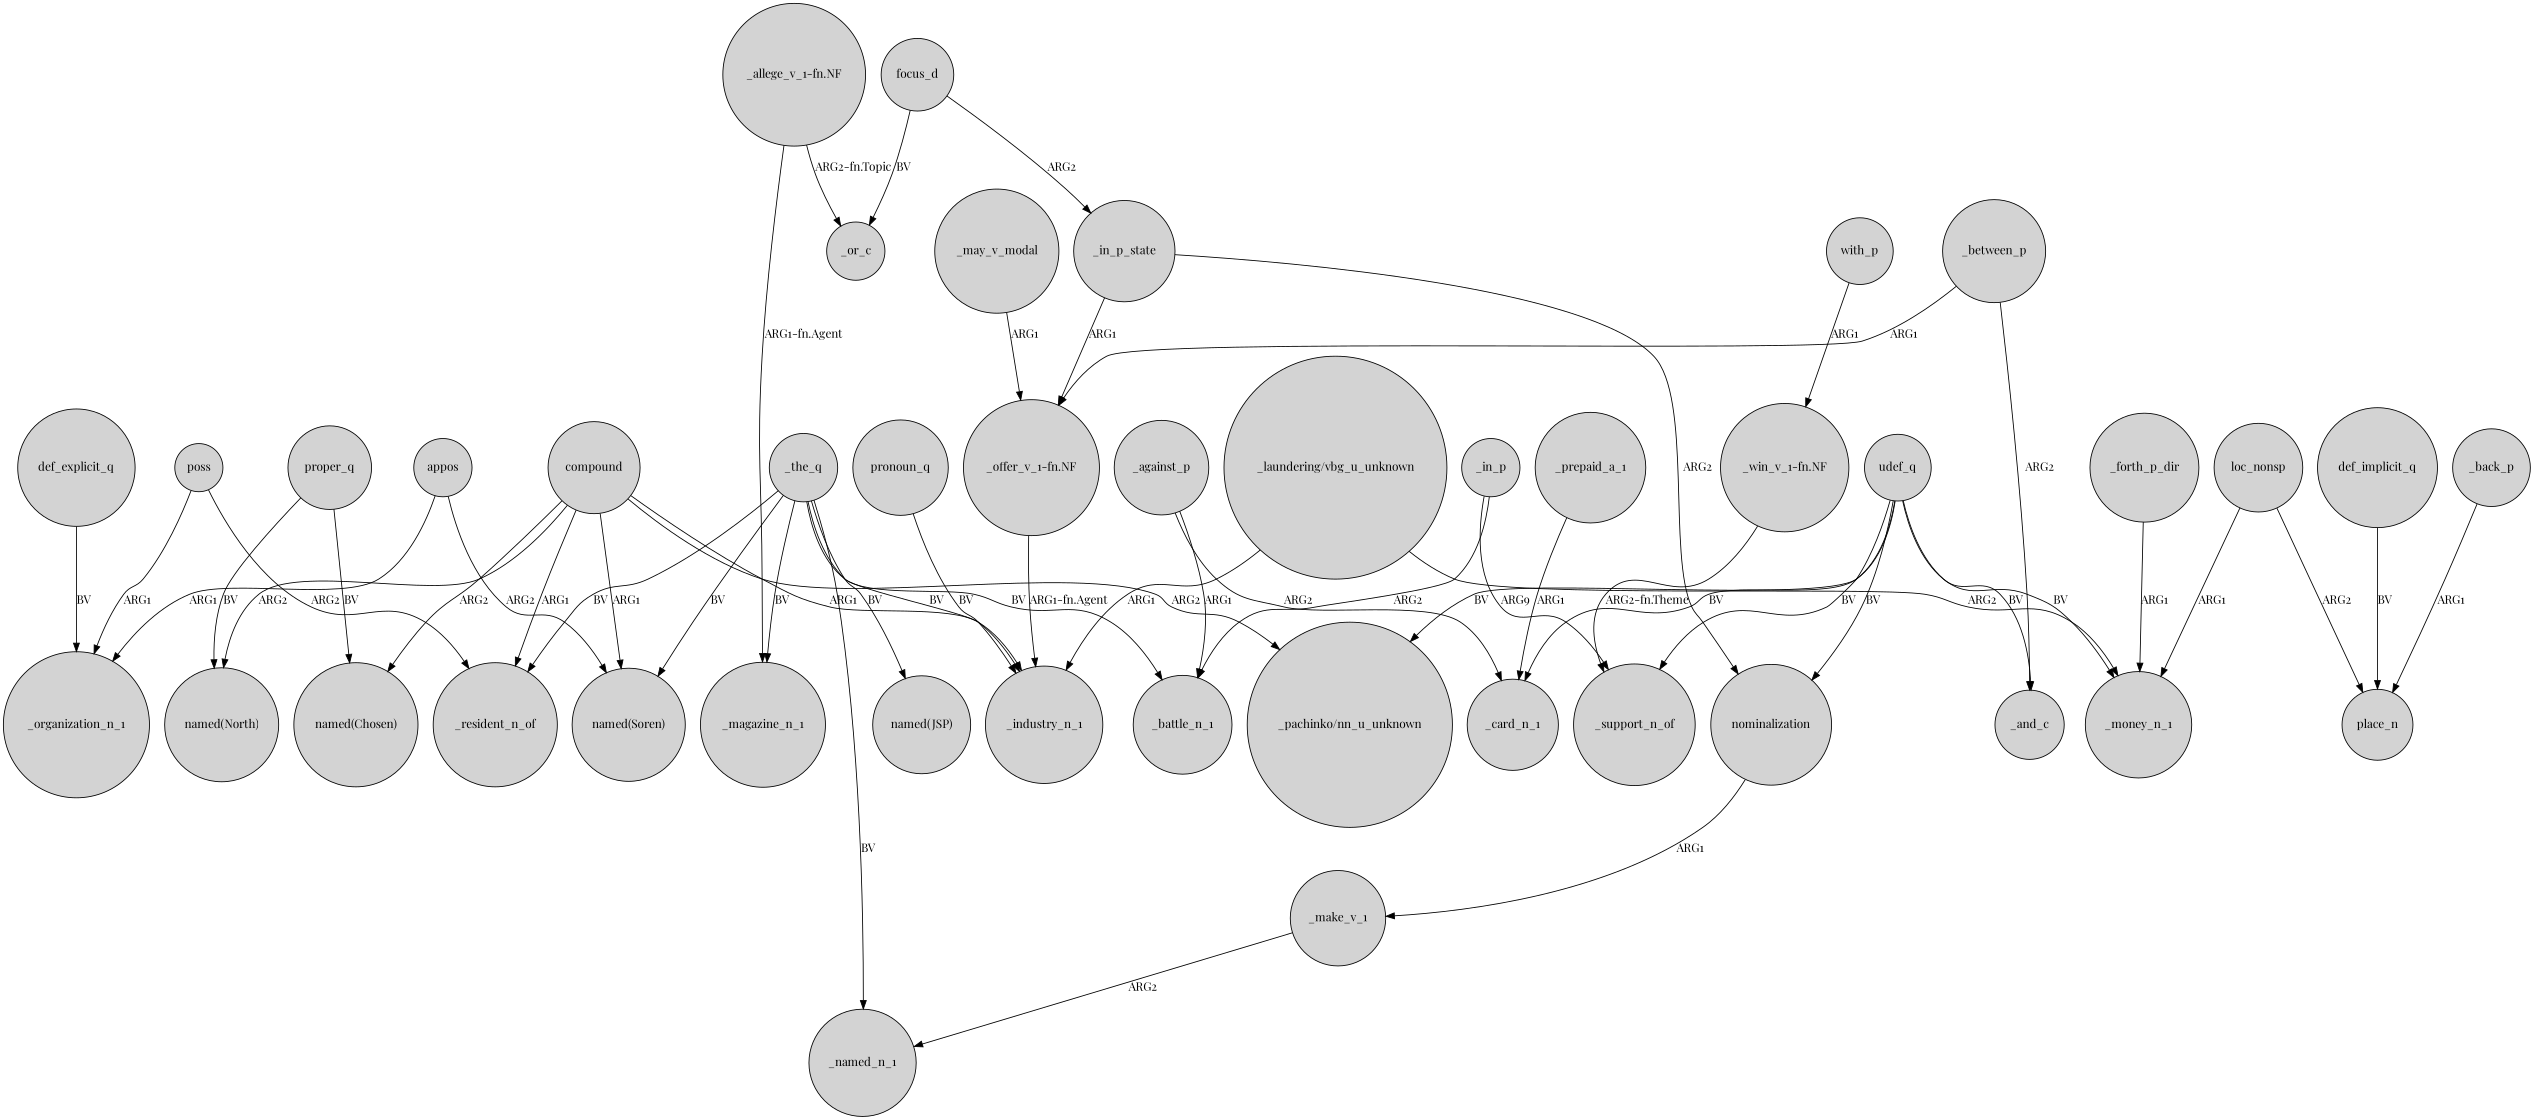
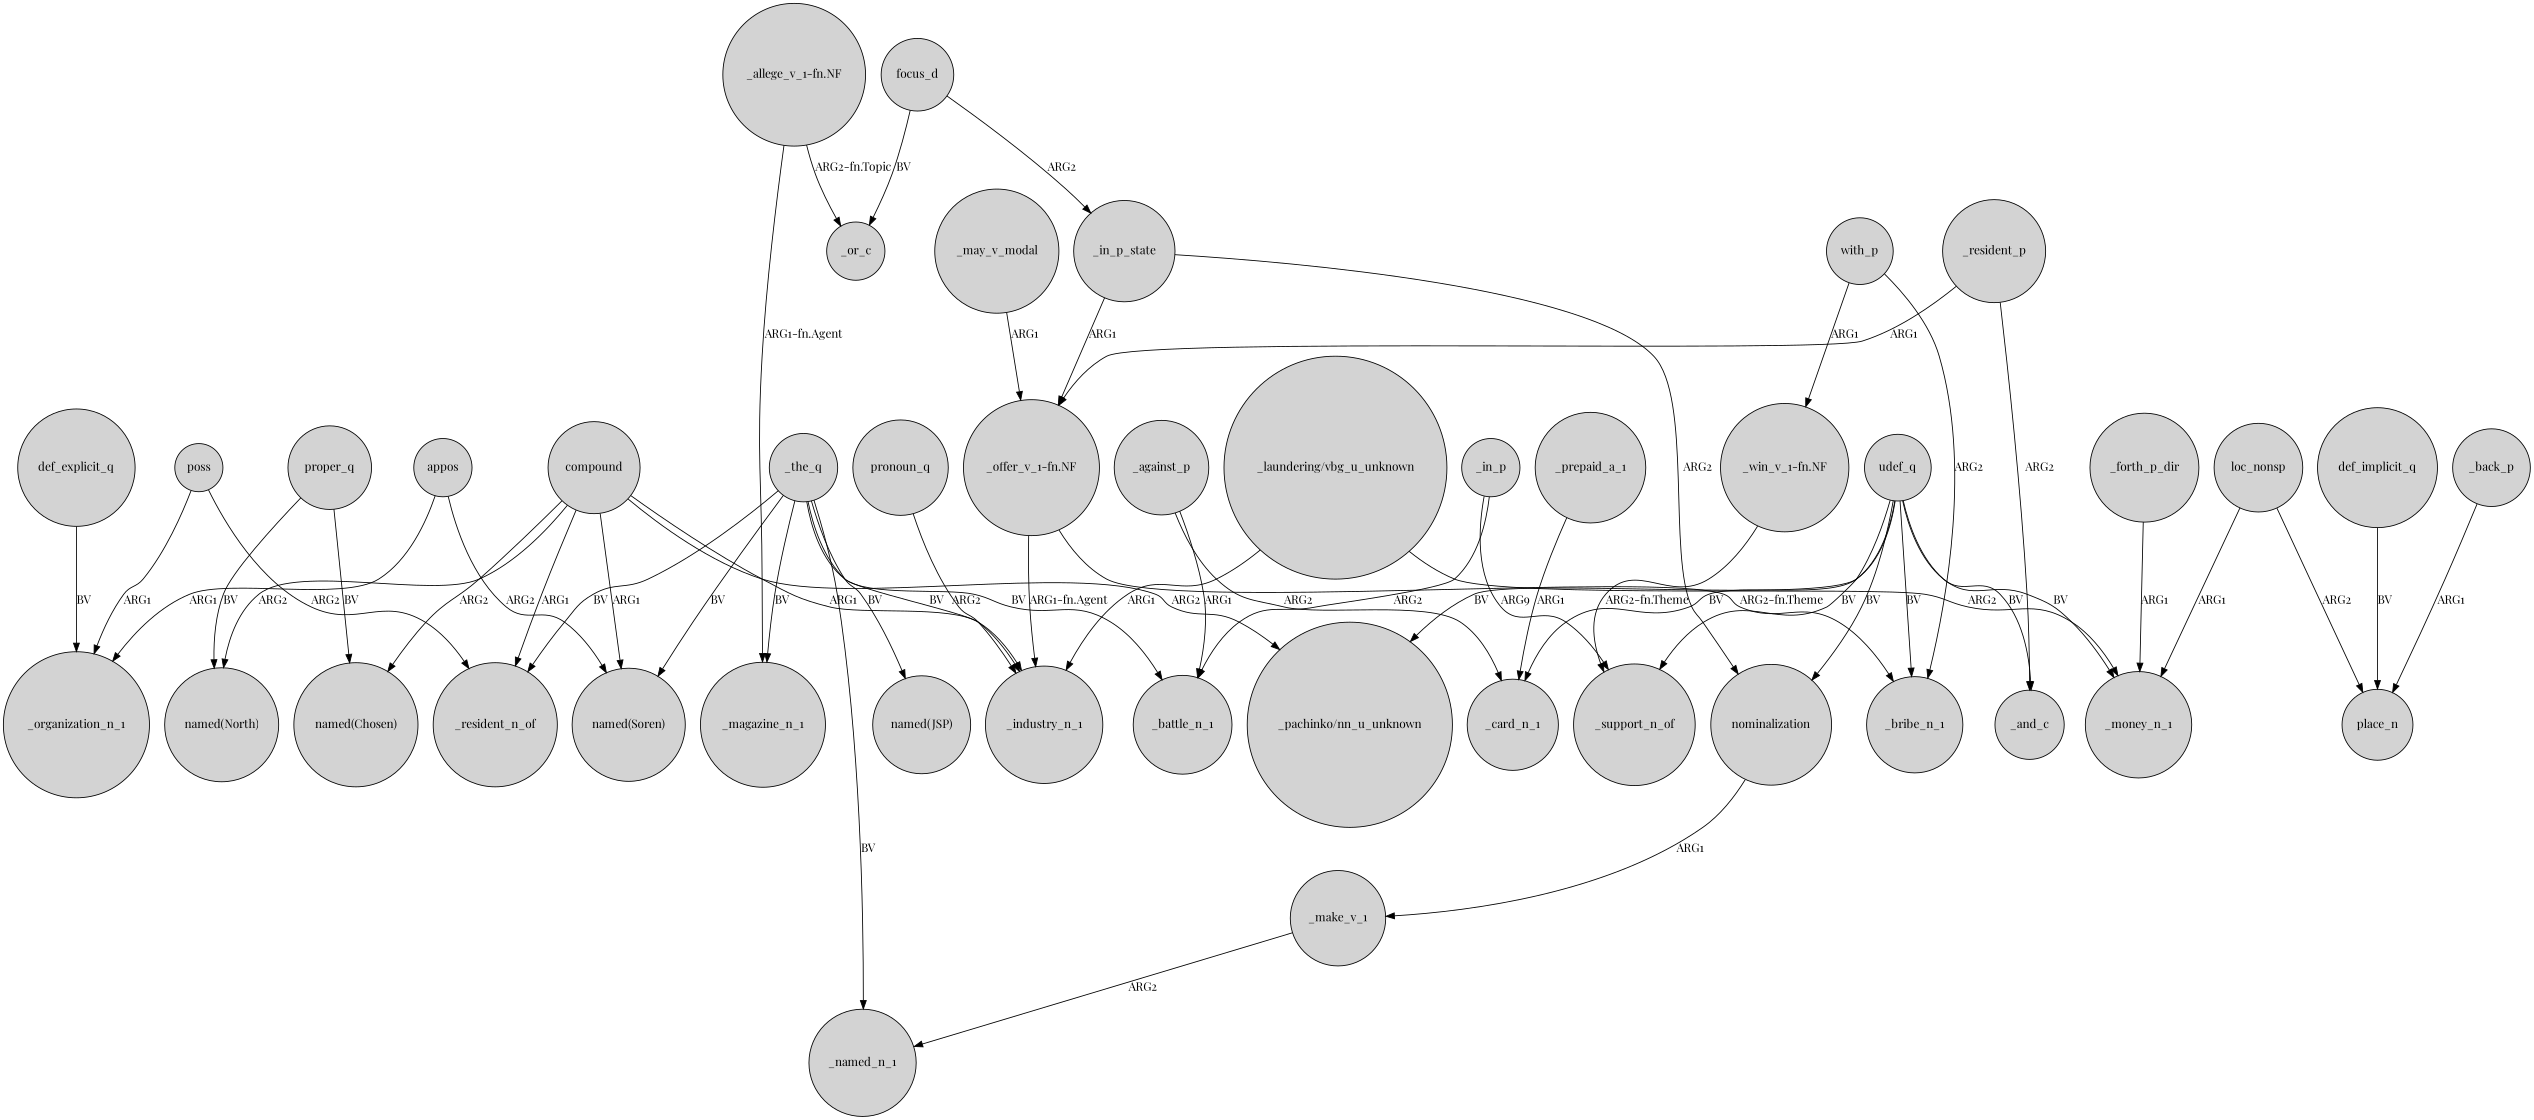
(1994, 251) -> (1994, 251)
(966, 601) -> (966, 601)
none -> (1915, 725)
